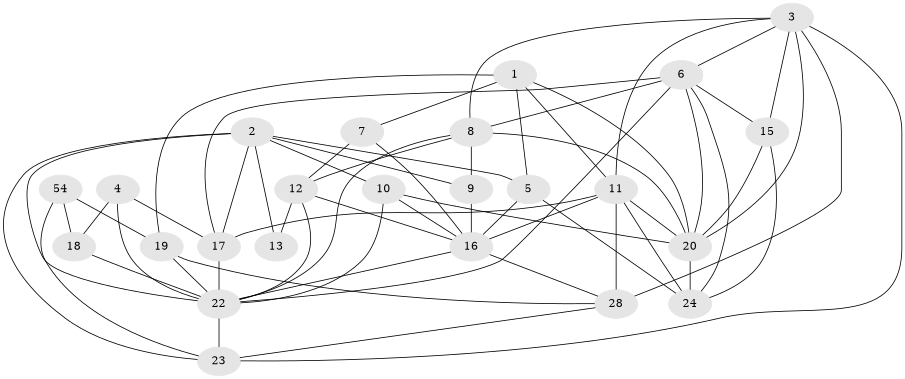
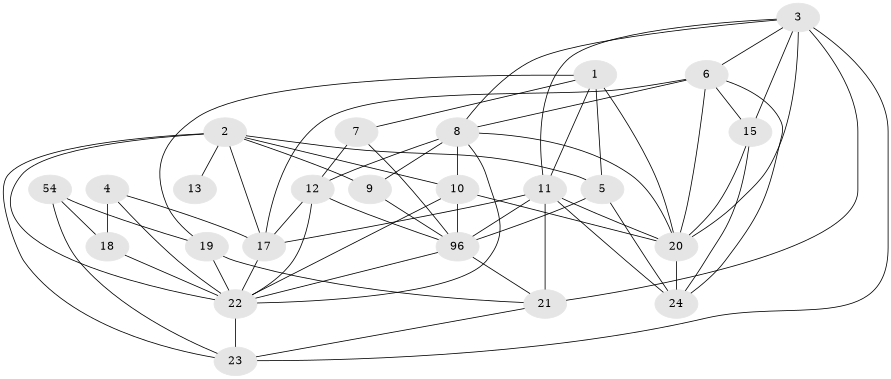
none -> (458, 161)
(286, 218) -> (288, 218)
(471, 247) -> (458, 247)
(490, 265) -> none
(616, 304) -> (545, 304)
